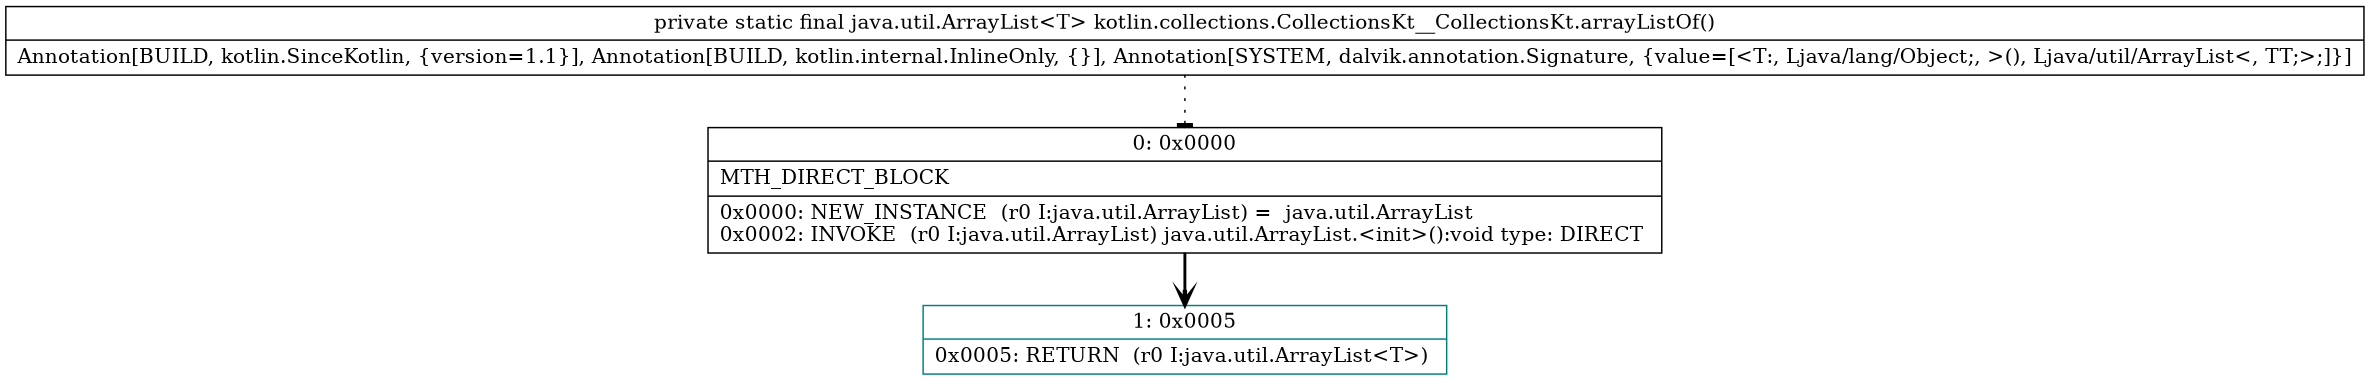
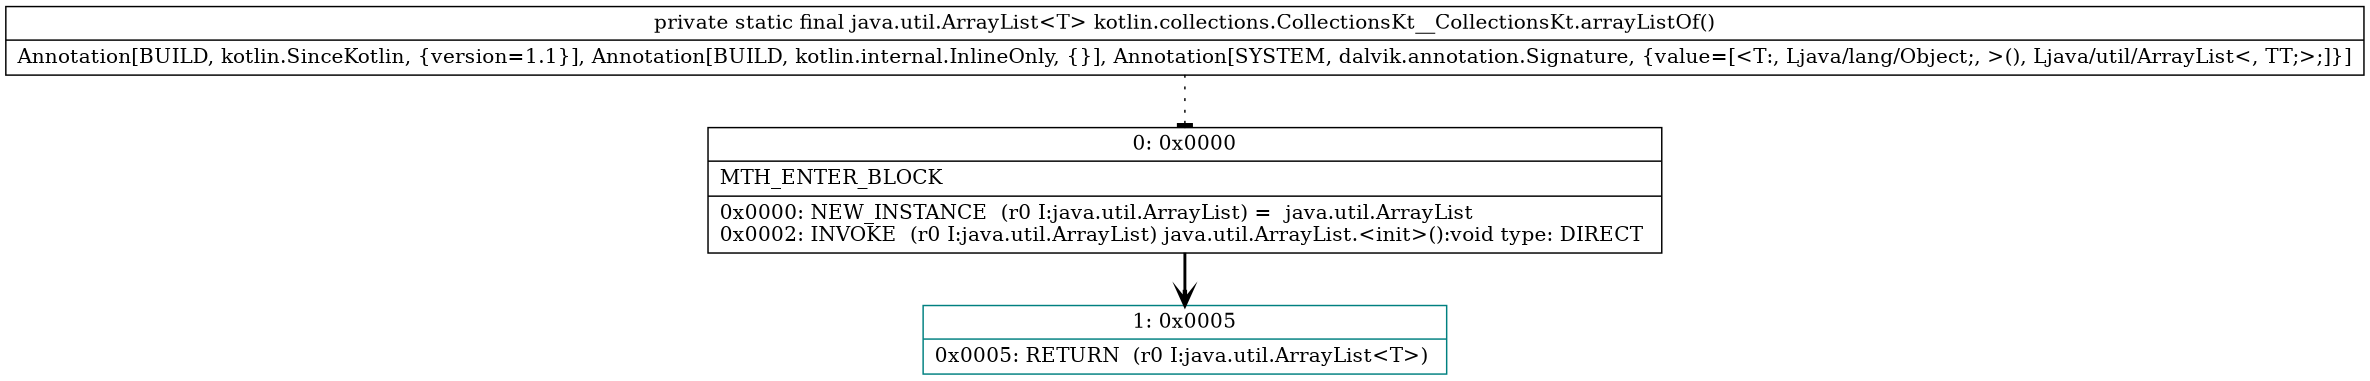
(835, 178) -> (832, 178)
